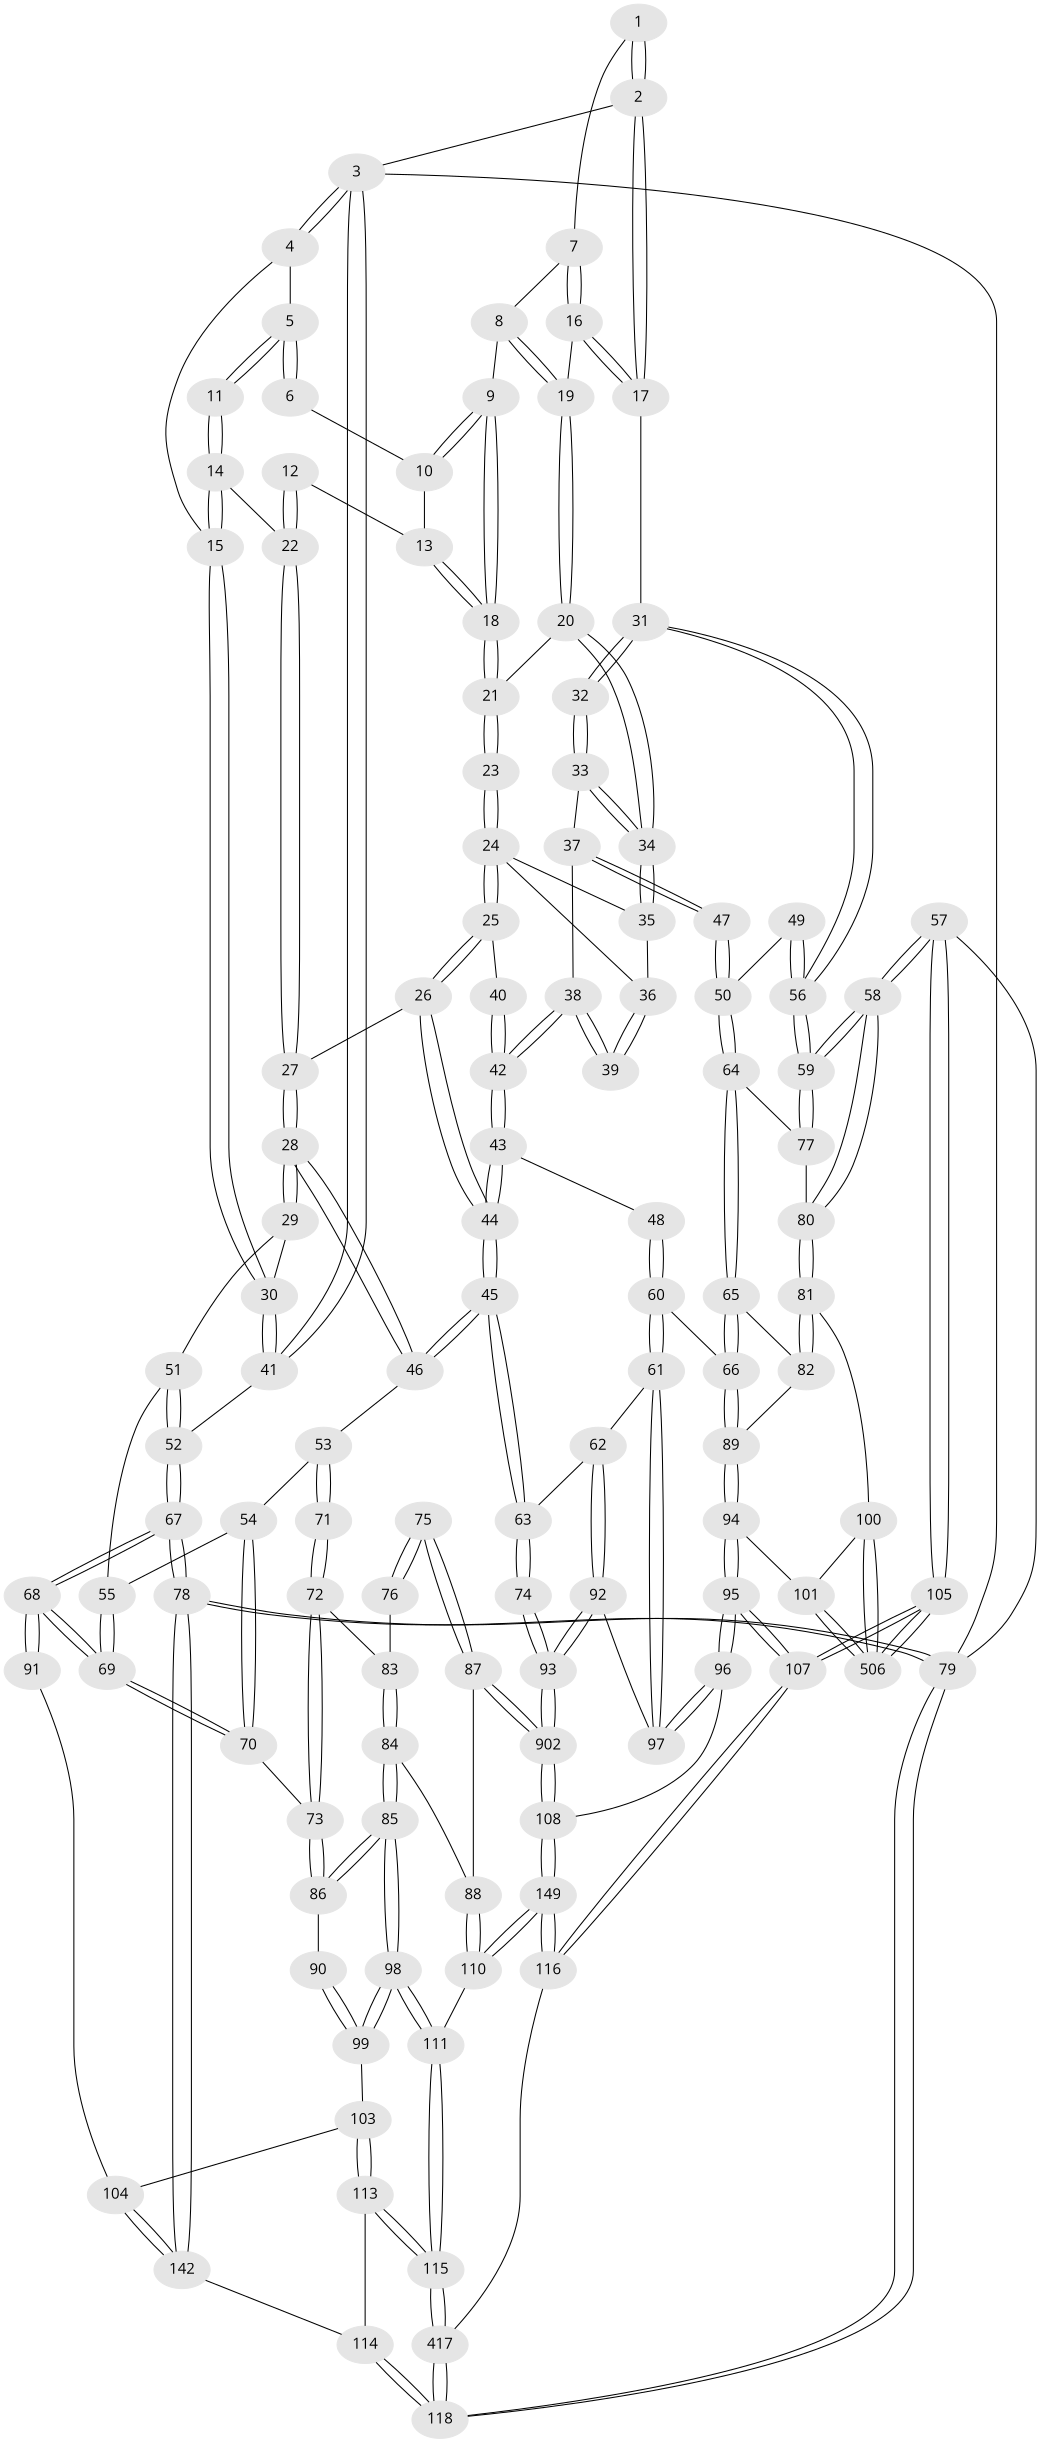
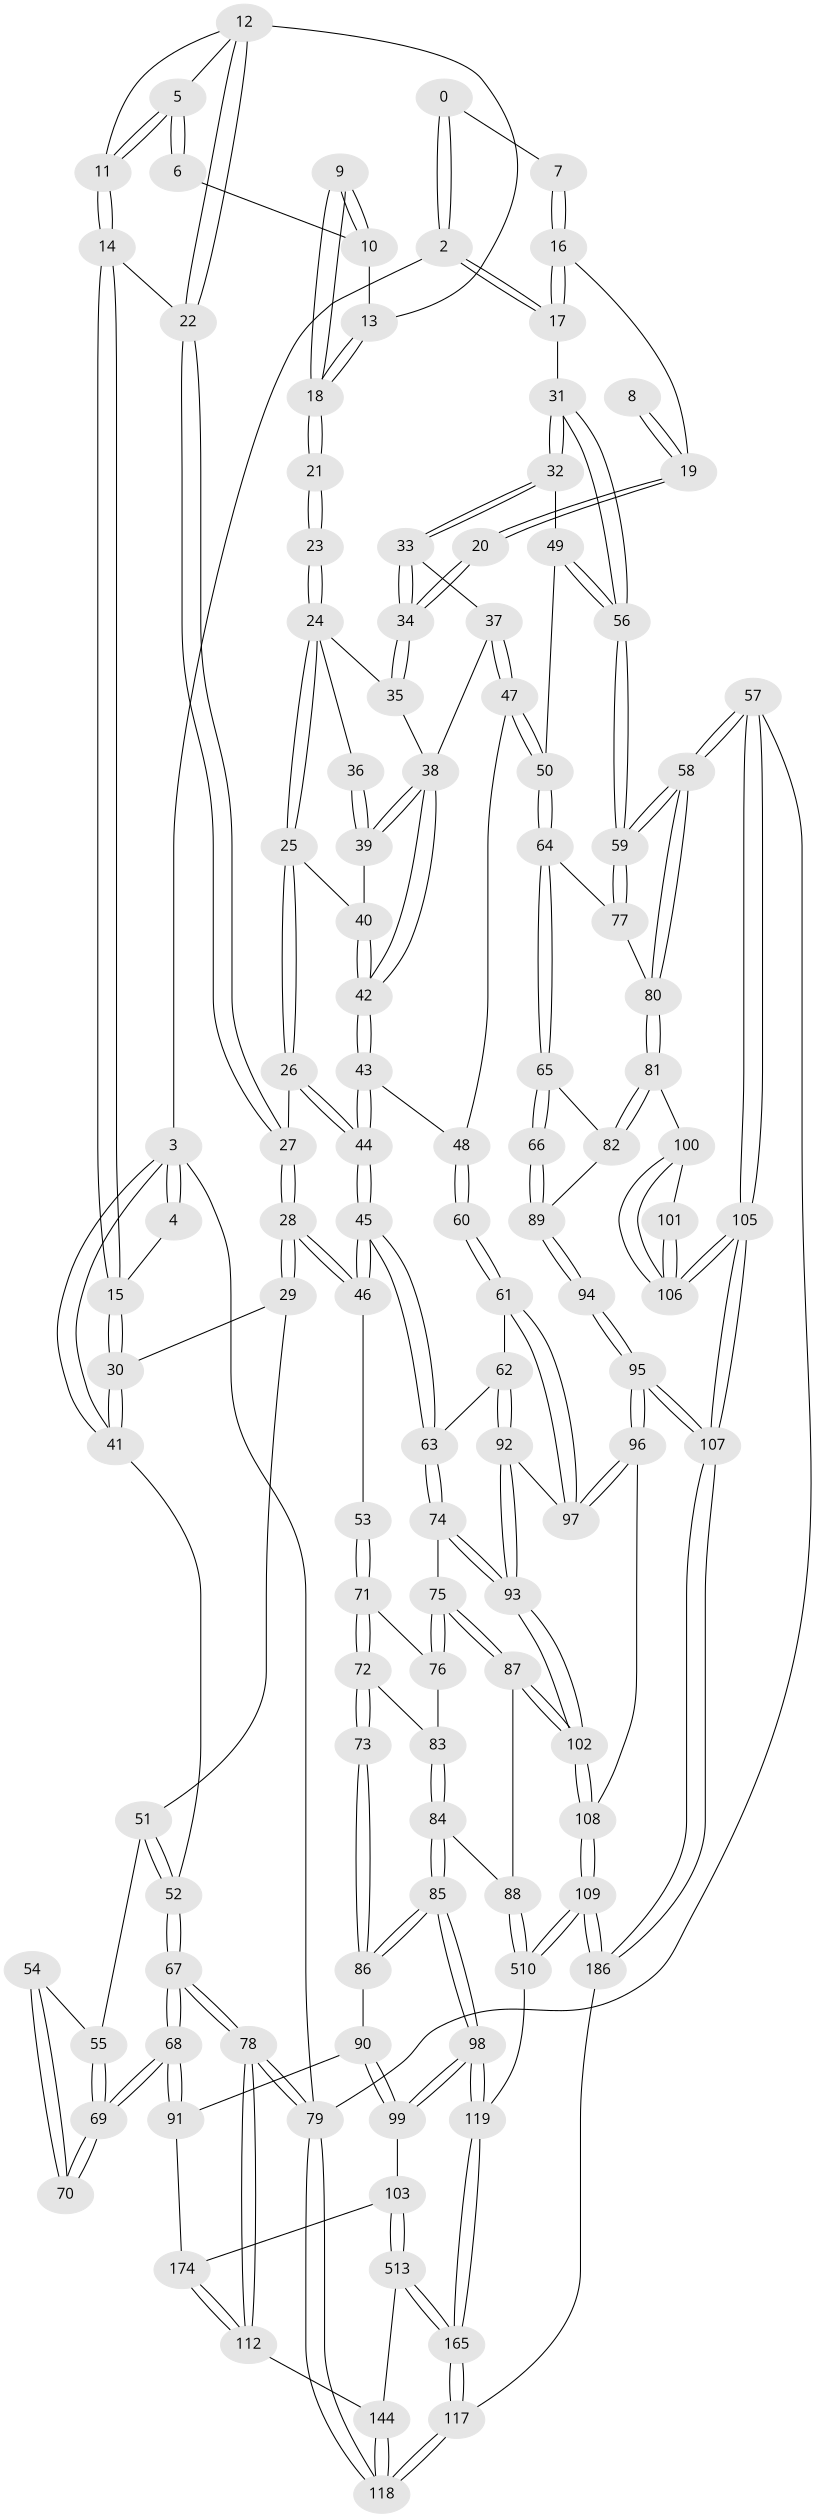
(639, 23) -> (444, 98)
none -> (144, 76)
(290, 285) -> (211, 60)
(537, 285) -> none
(495, 360) -> none
none -> (556, 504)
(529, 659) -> none
none -> (364, 884)
none -> (488, 922)
(648, 959) -> (413, 734)
(694, 1334) -> none
(286, 1483) -> none
none -> (438, 1558)
(769, 1558) -> none
none -> (400, 1633)
(873, 1671) -> (670, 1296)
(548, 1746) -> (579, 1746)
(282, 1783) -> none
(548, 1895) -> (588, 1895)
(473, 1970) -> (523, 1970)
(548, 1970) -> (598, 1970)
(436, 2045) -> (477, 2120)
none -> (266, 2084)
(115, 2195) -> (182, 2270)
(365, 2195) -> (397, 2270)
(182, 2270) -> (249, 2345)
(436, 2270) -> (457, 2345)
(365, 2345) -> (382, 2420)
(440, 2345) -> (457, 2420)
